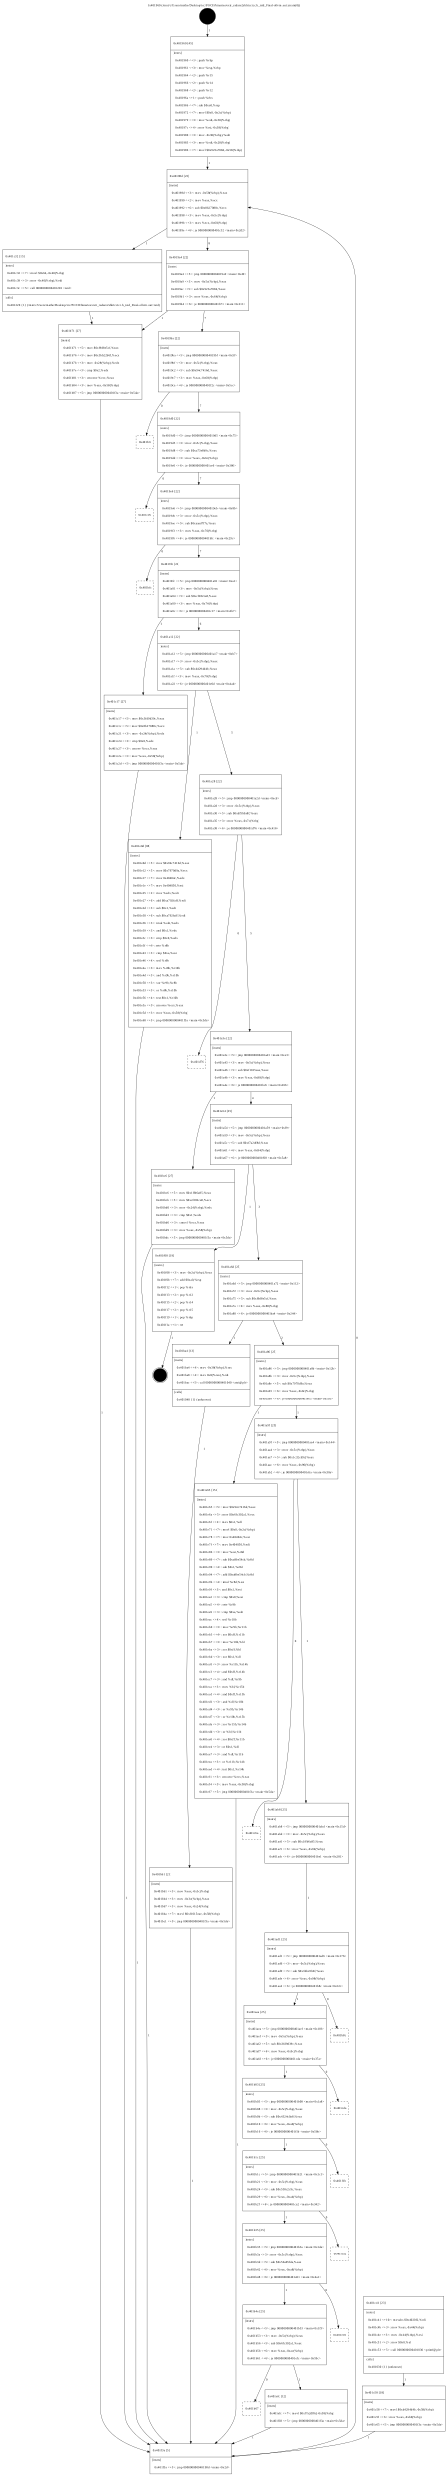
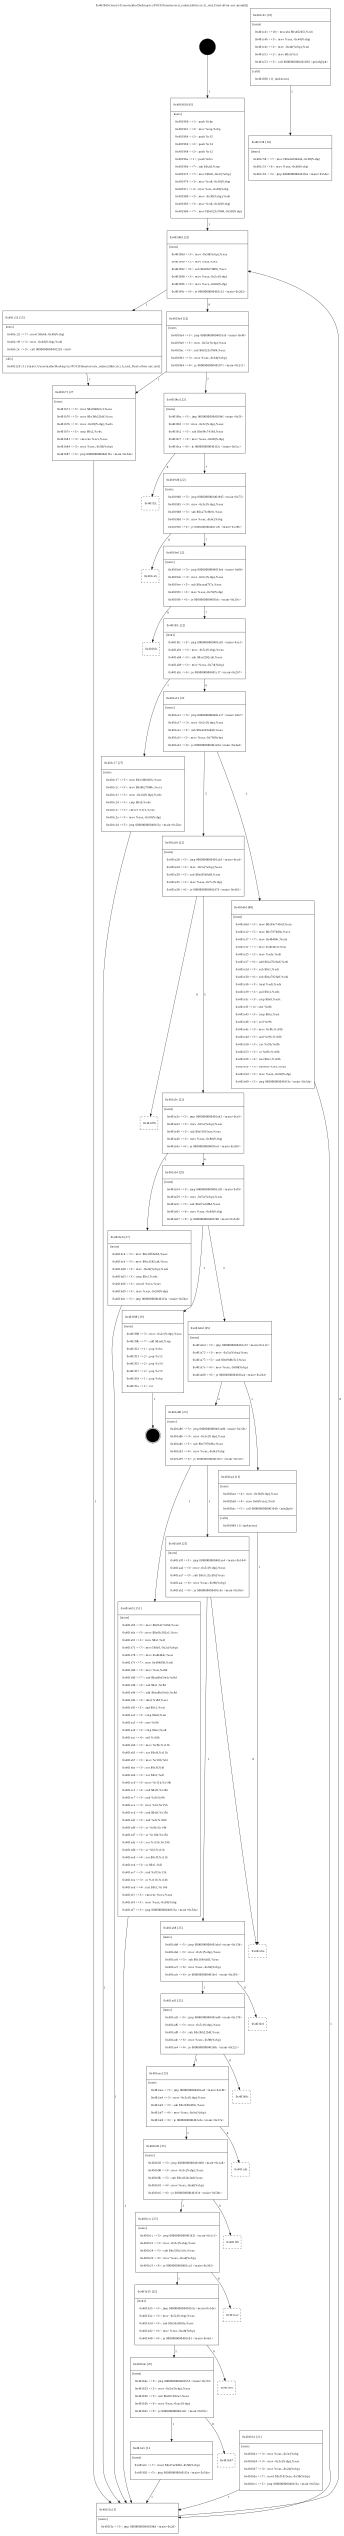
(187, 1635) -> (258, 1737)
none -> (258, 2024)
(306, 2449) -> none
